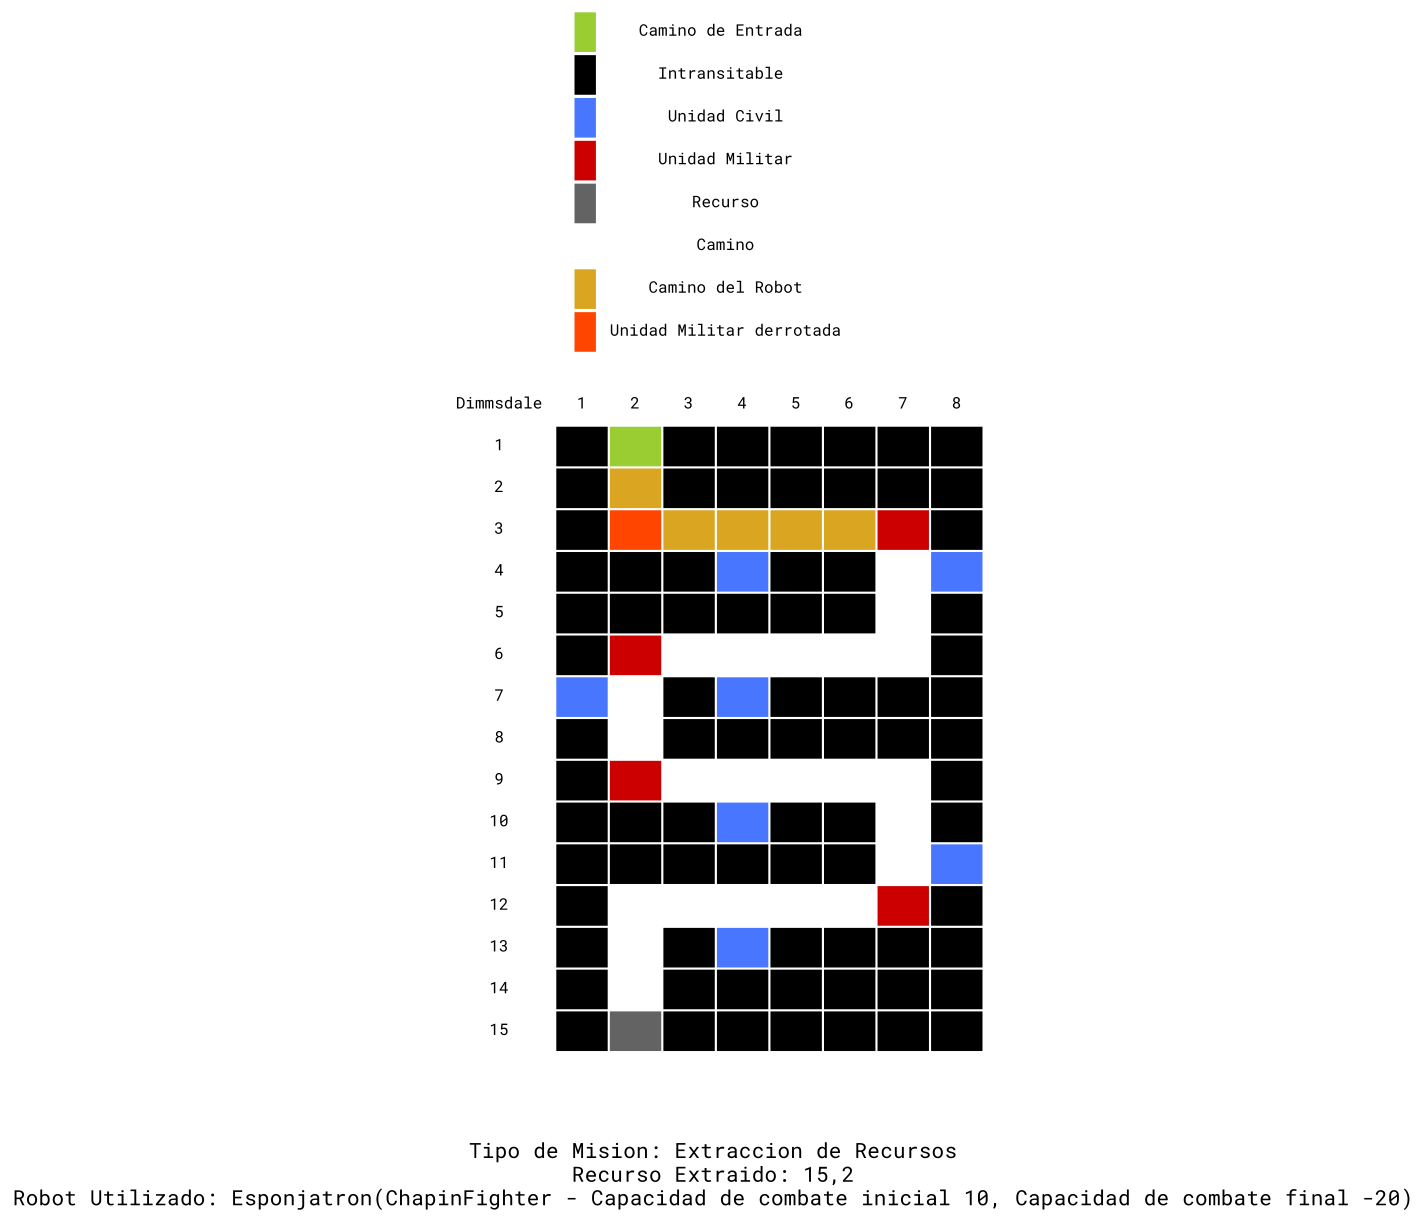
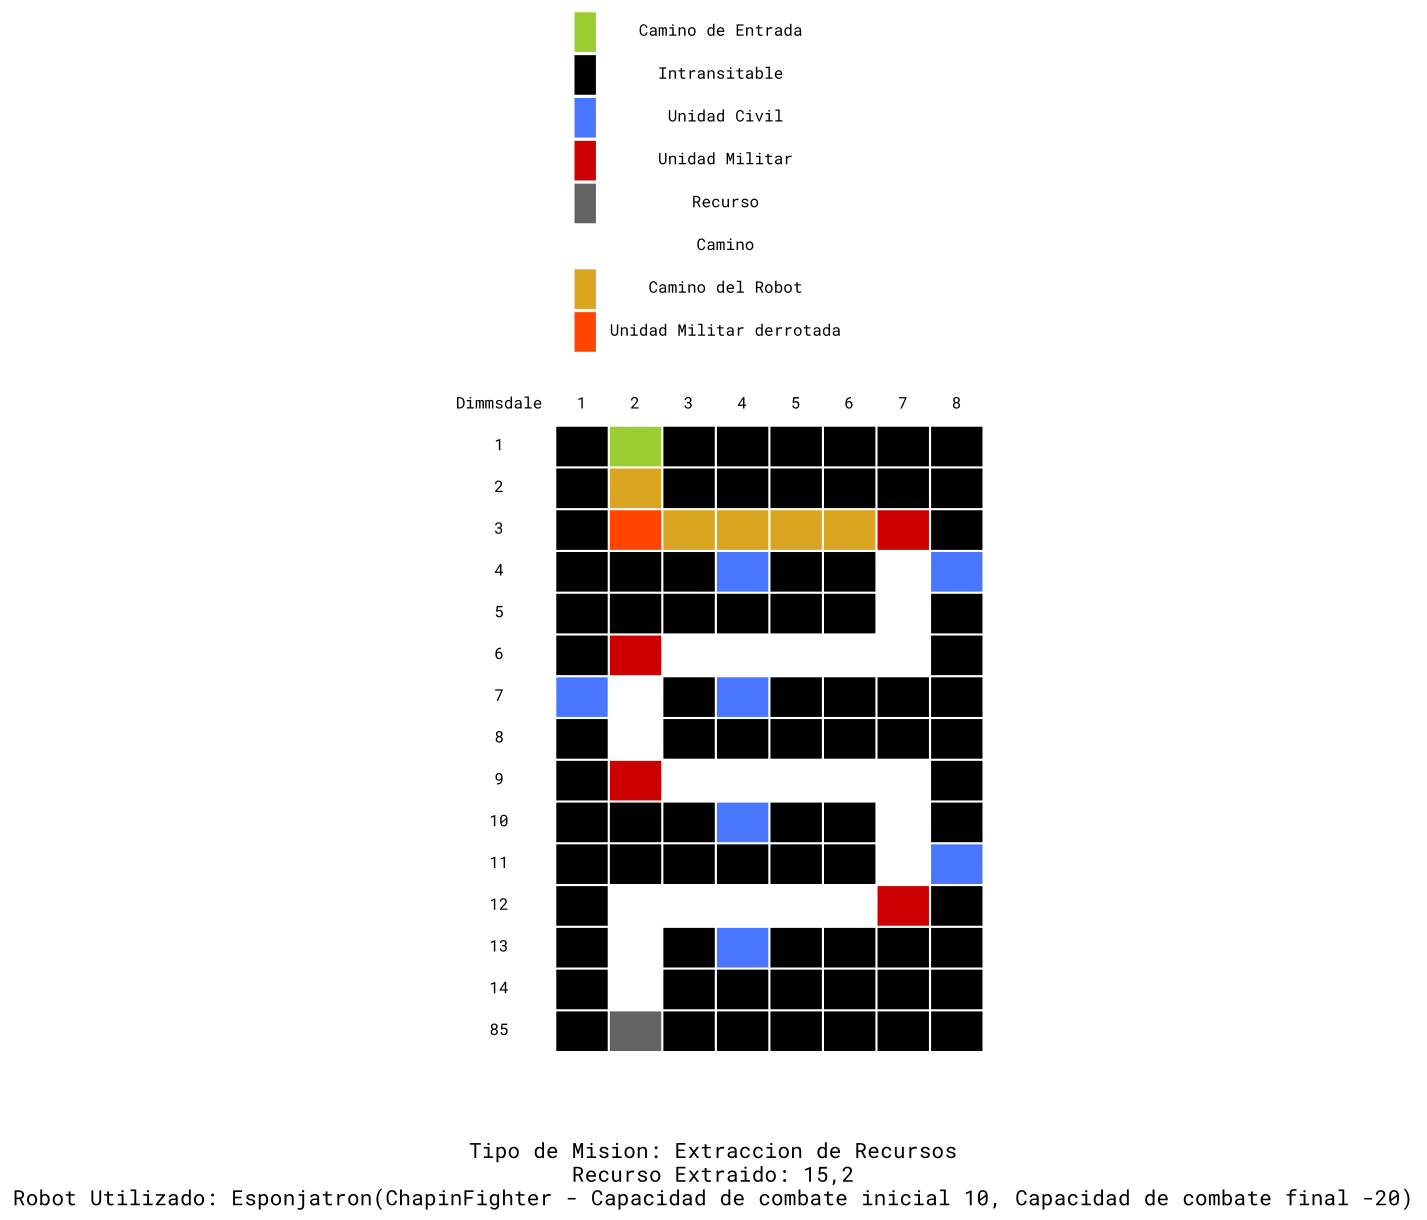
(500, 1030) -> (500, 1030)
